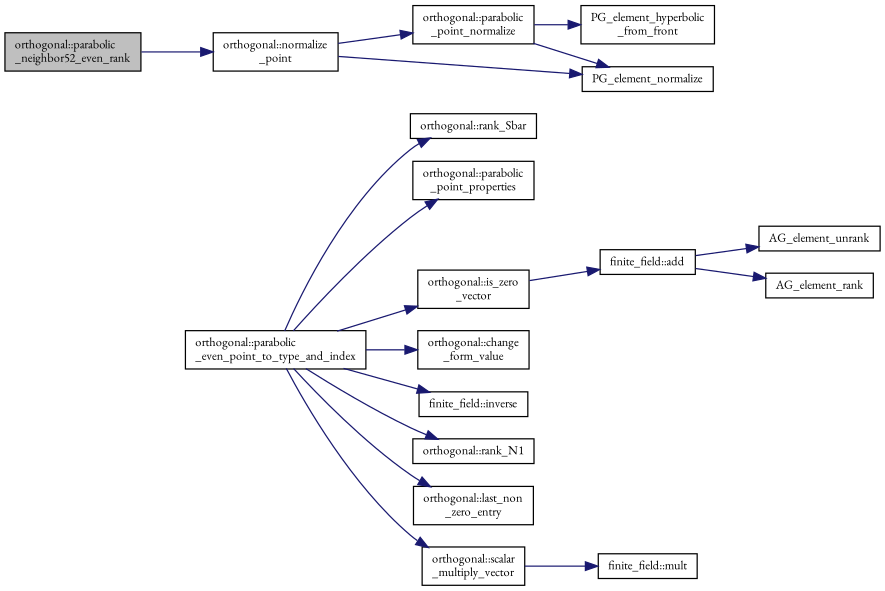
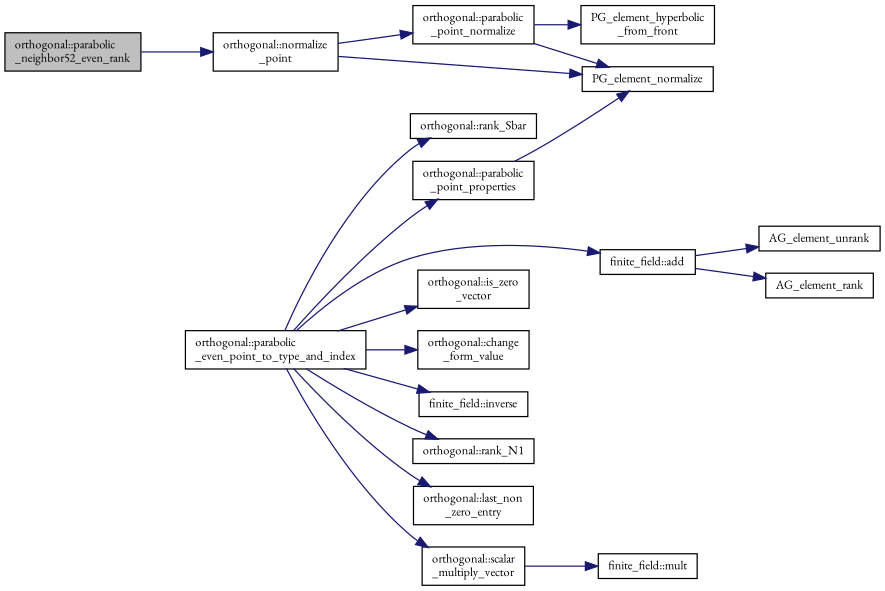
none -> (567, 131)
(558, 276) -> (431, 253)
